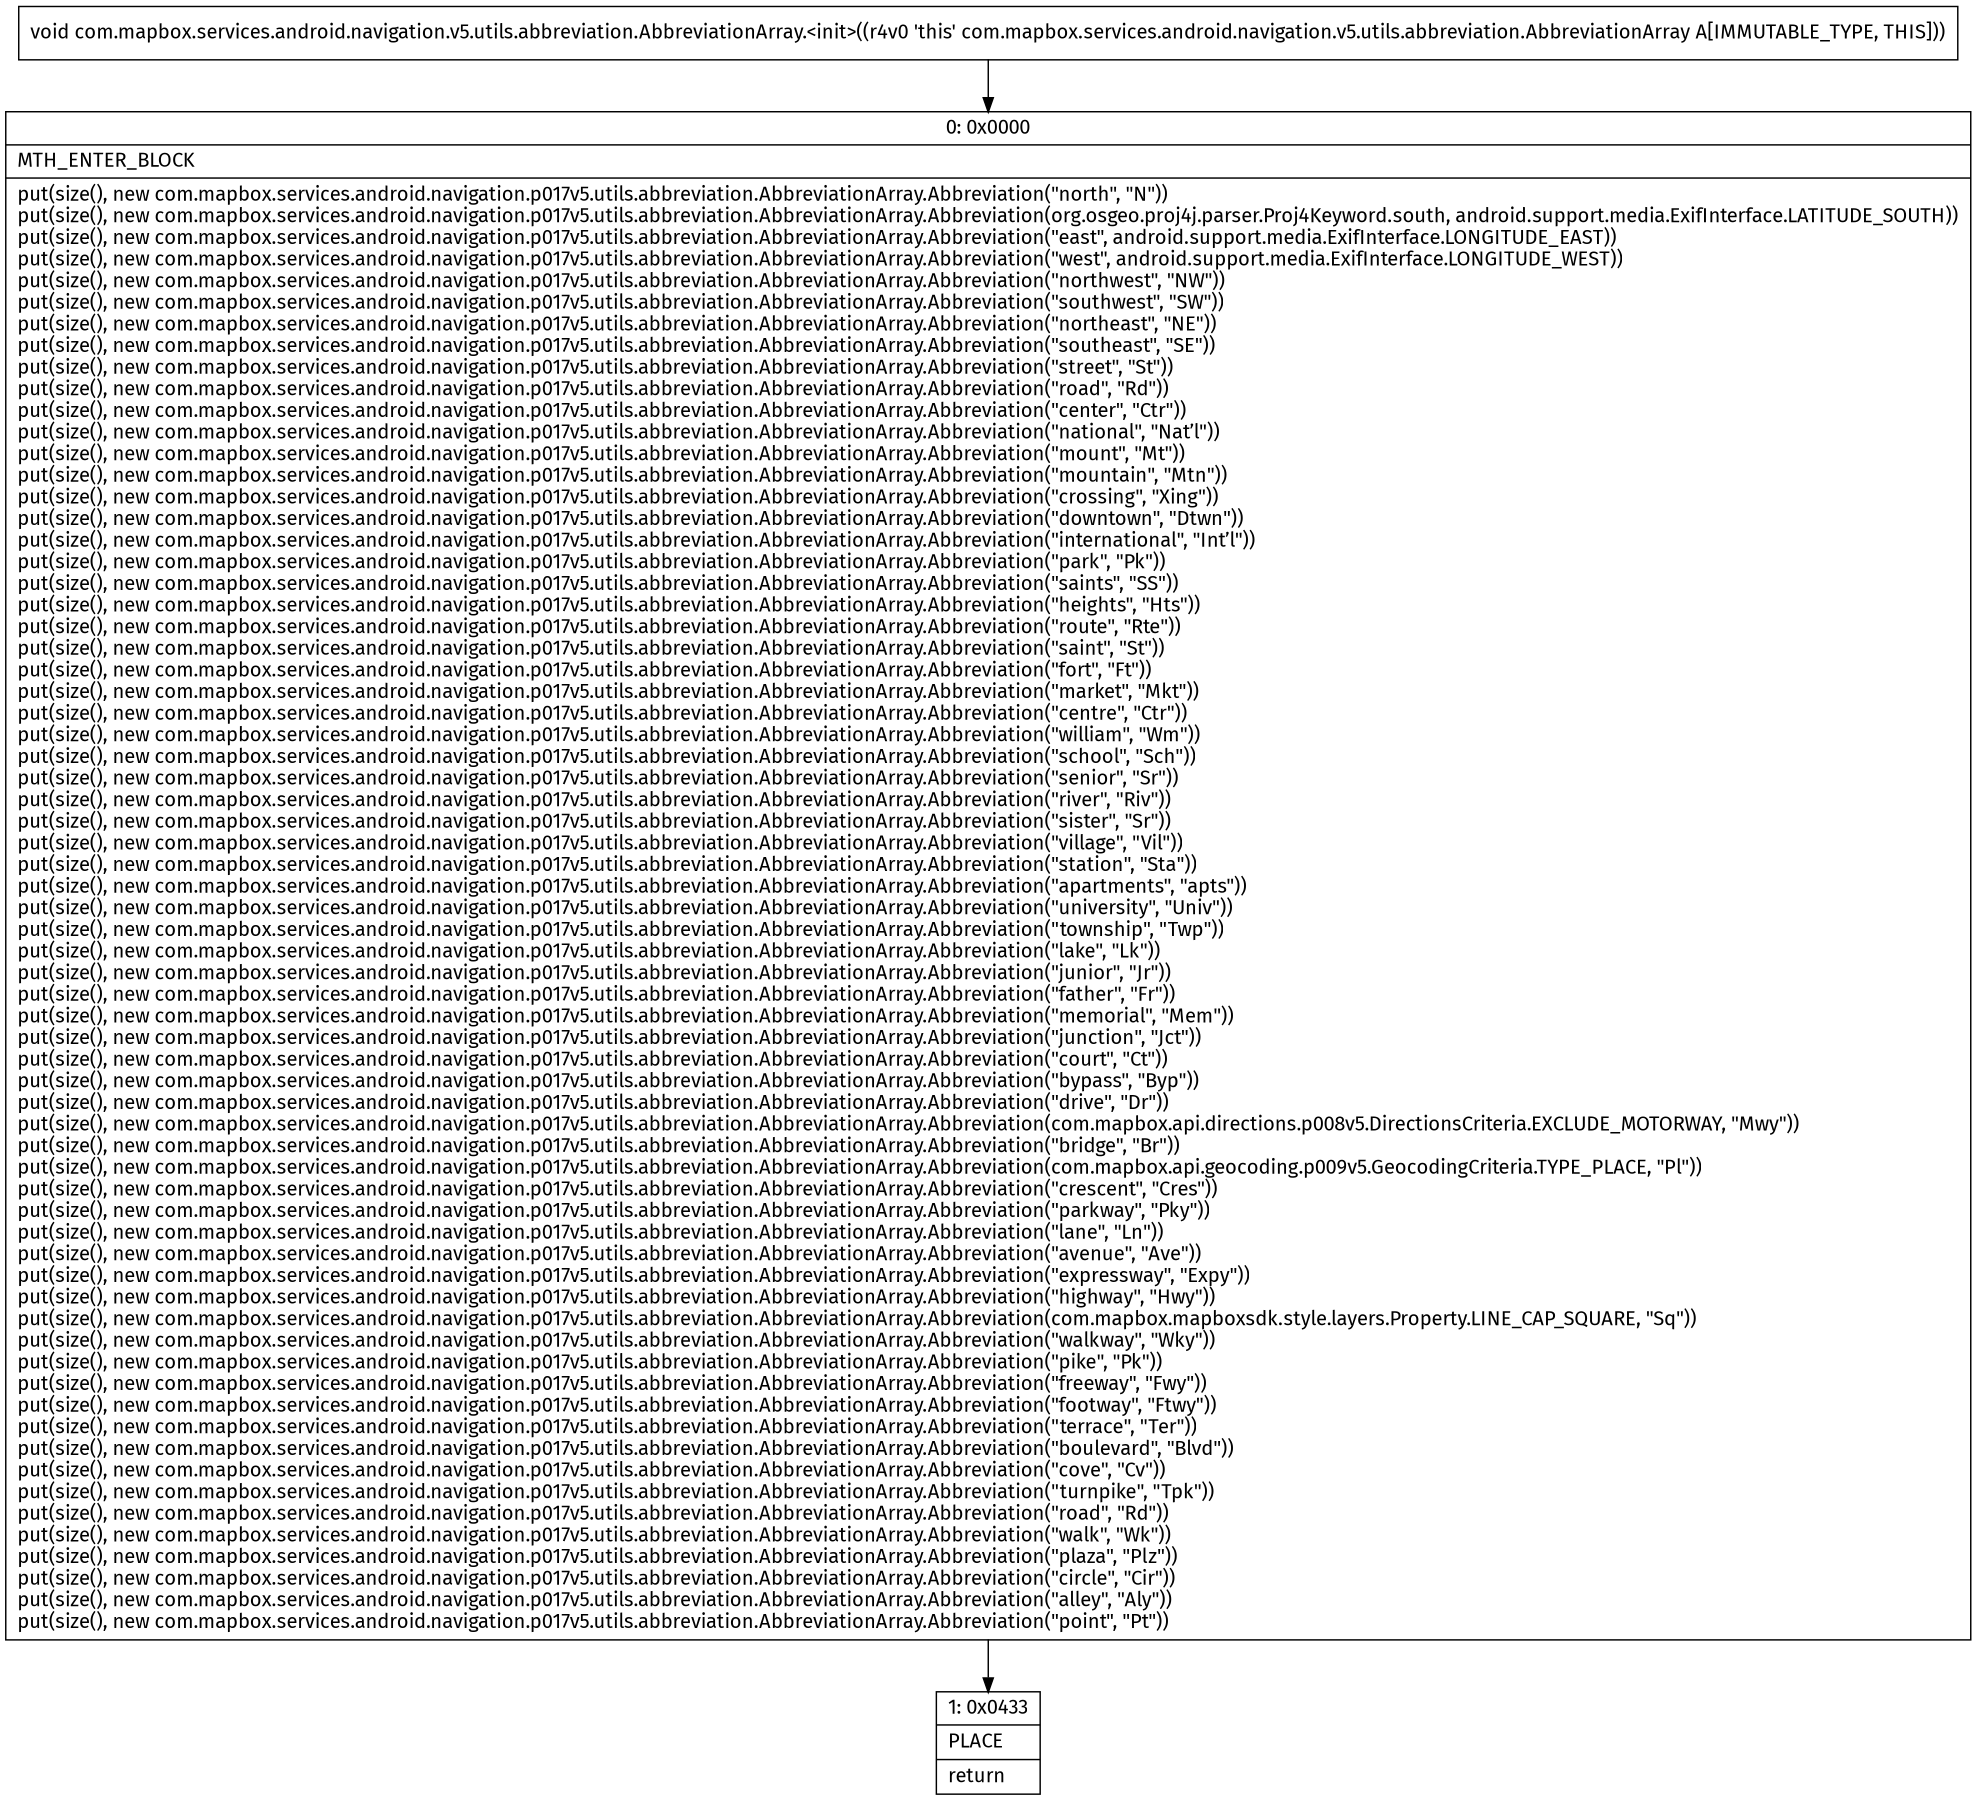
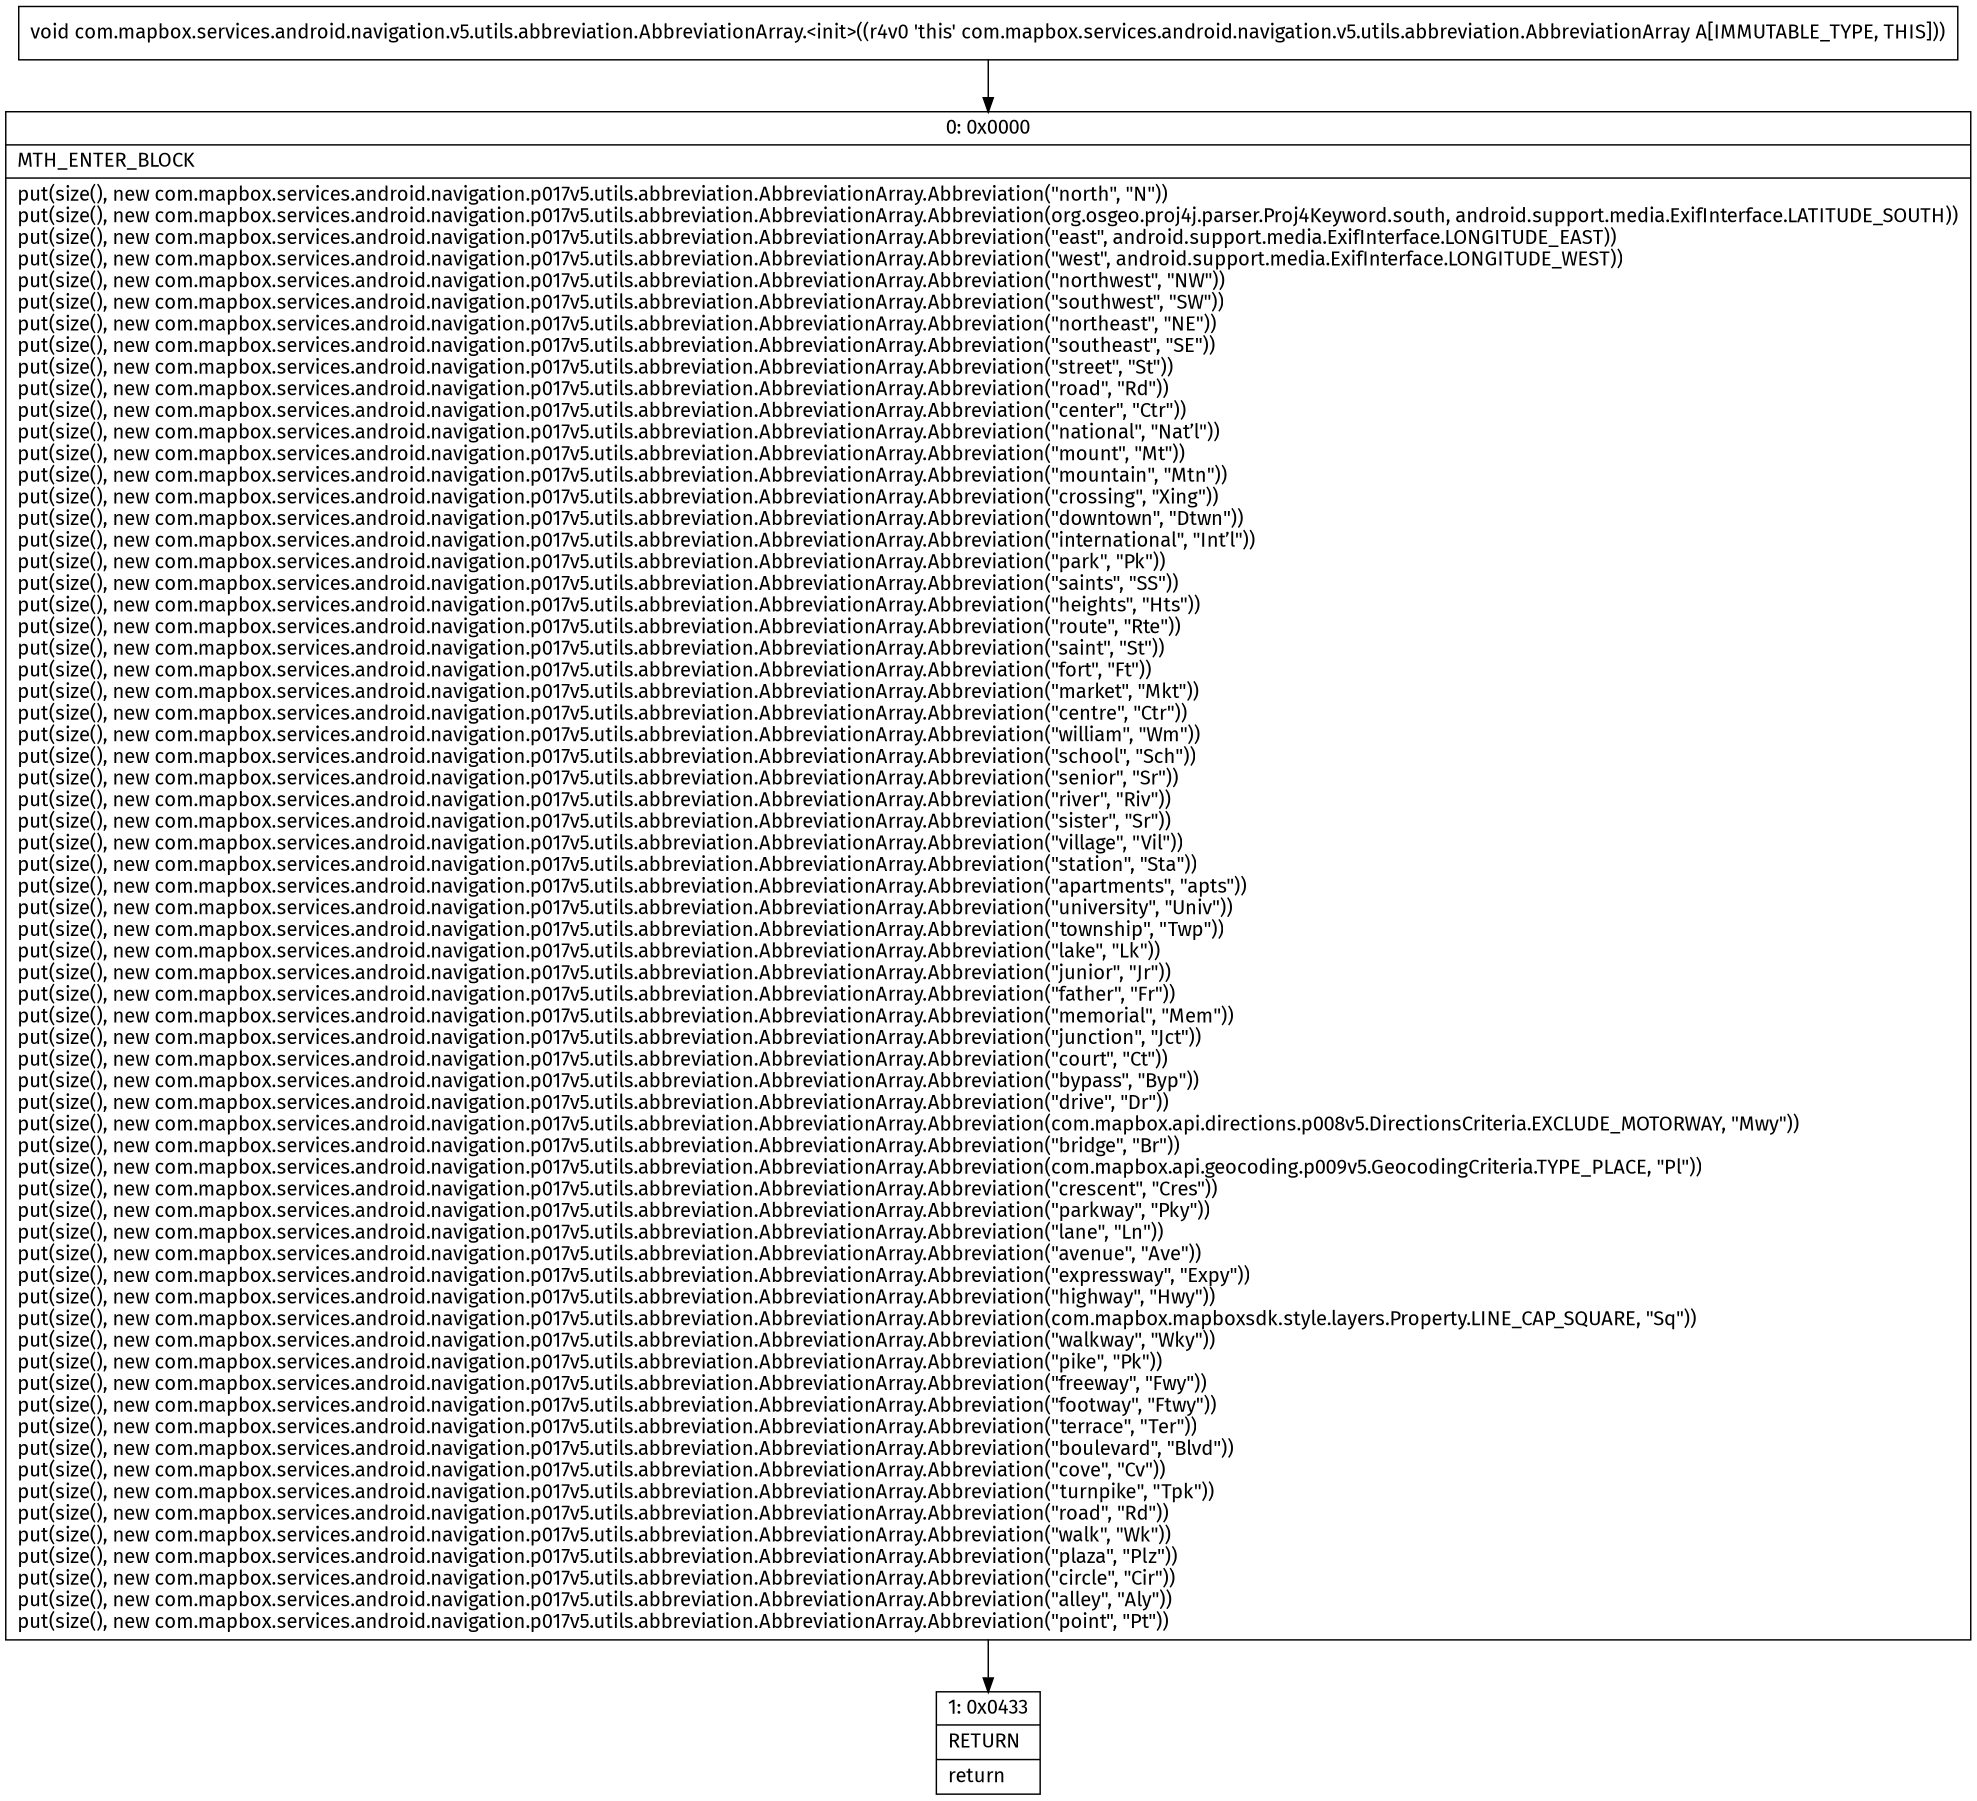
(976, 1742) -> (985, 1742)
